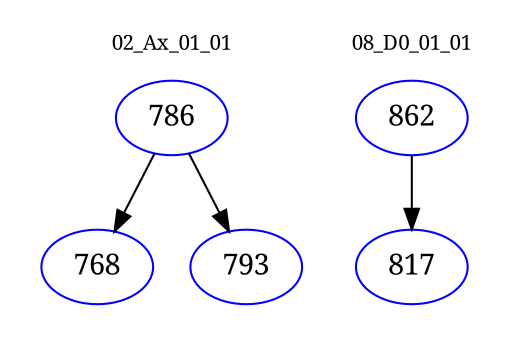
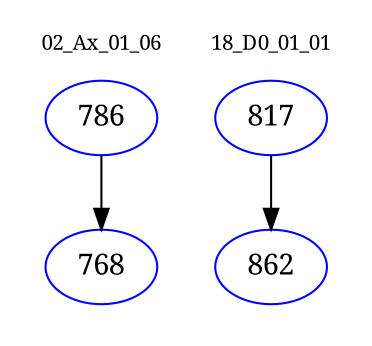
(172, 44) -> (101, 44)
(412, 44) -> (271, 44)
(412, 182) -> (271, 182)
(246, 267) -> none
